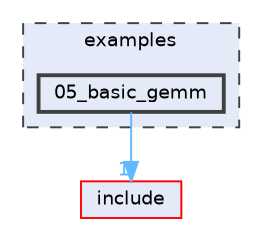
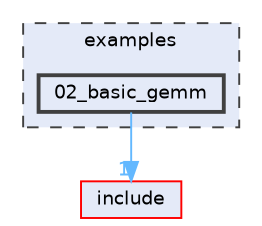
(131, 94) -> (131, 94)
